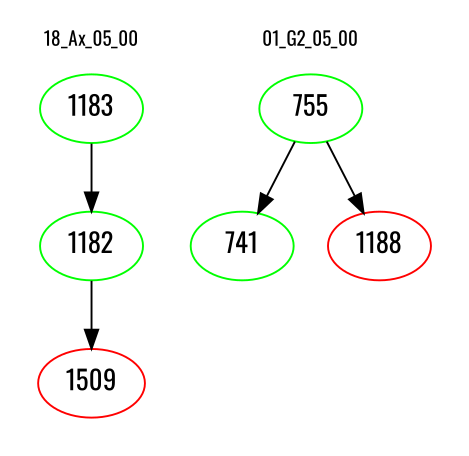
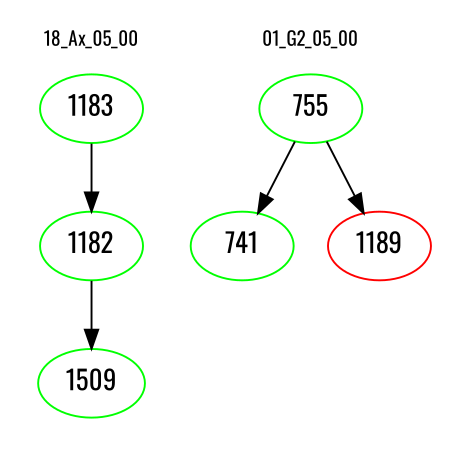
(379, 246) -> (379, 246)
(92, 383) -> (92, 383)
